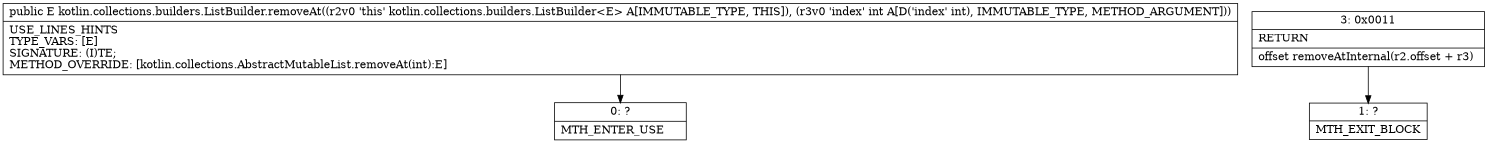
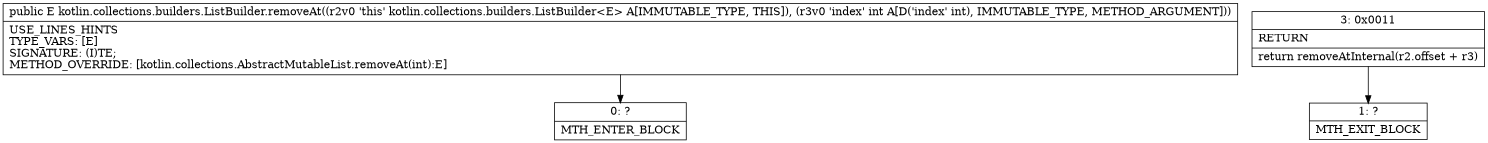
(1366, 57) -> (1368, 57)
(613, 130) -> (620, 130)
